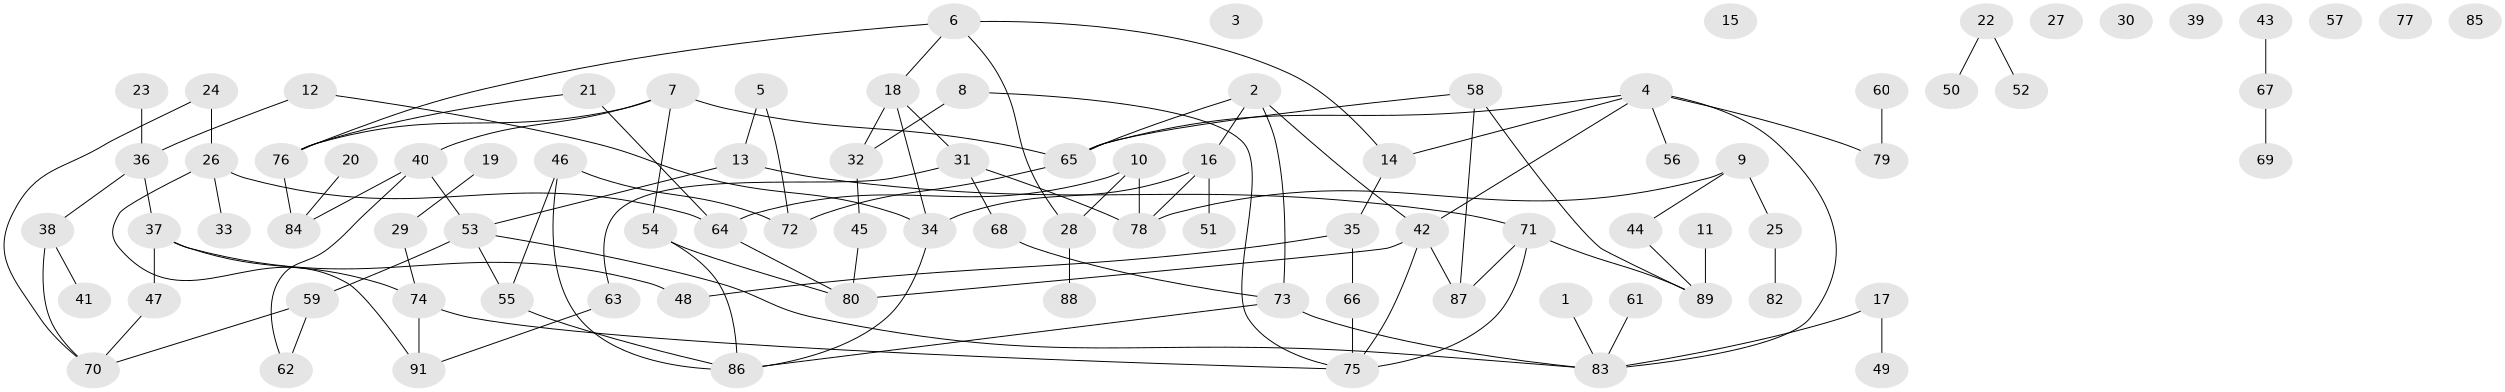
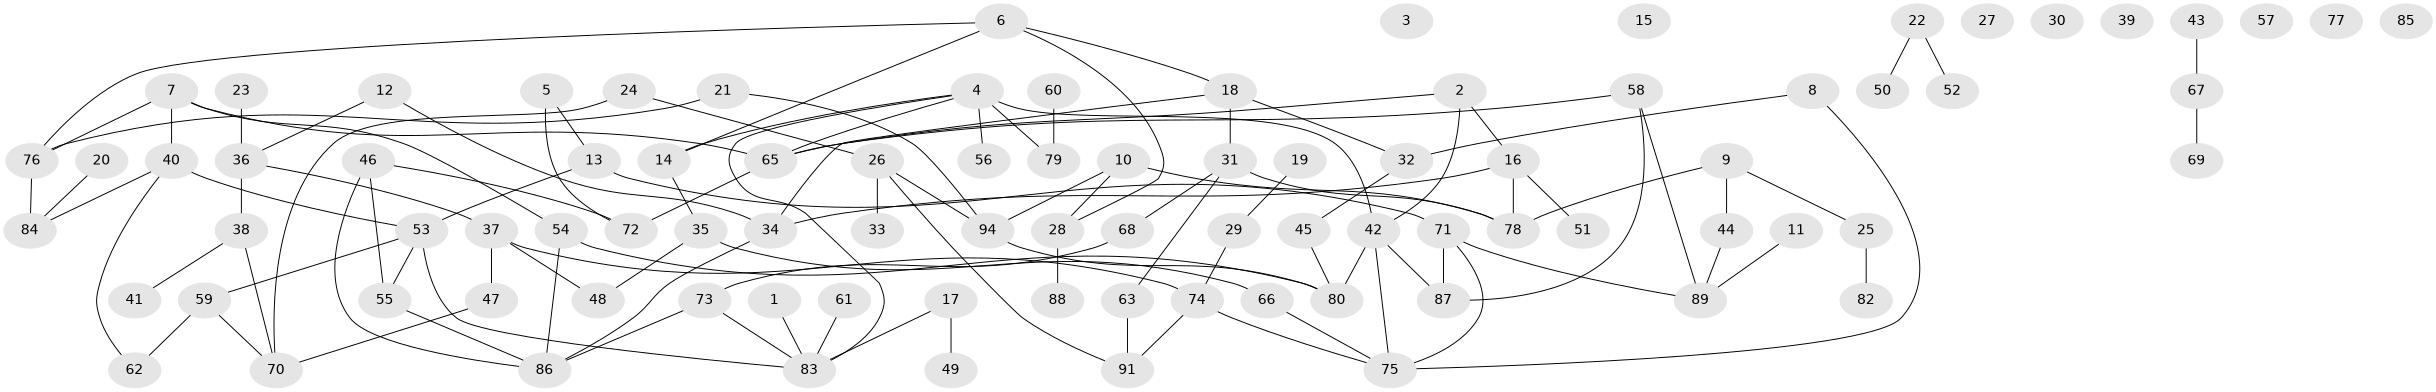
(1282, 185) -> none
(720, 231) -> (988, 231)
